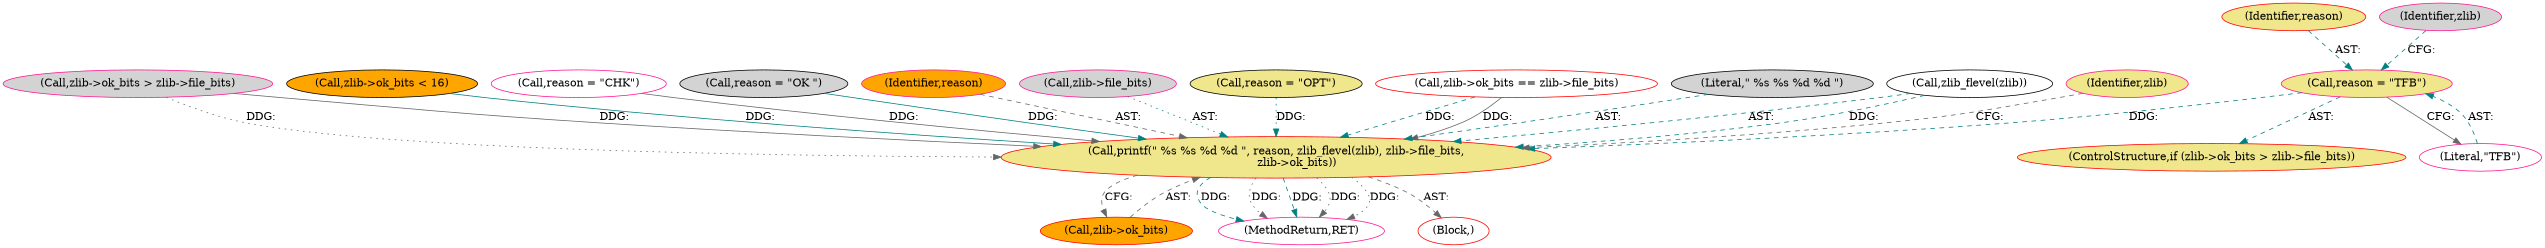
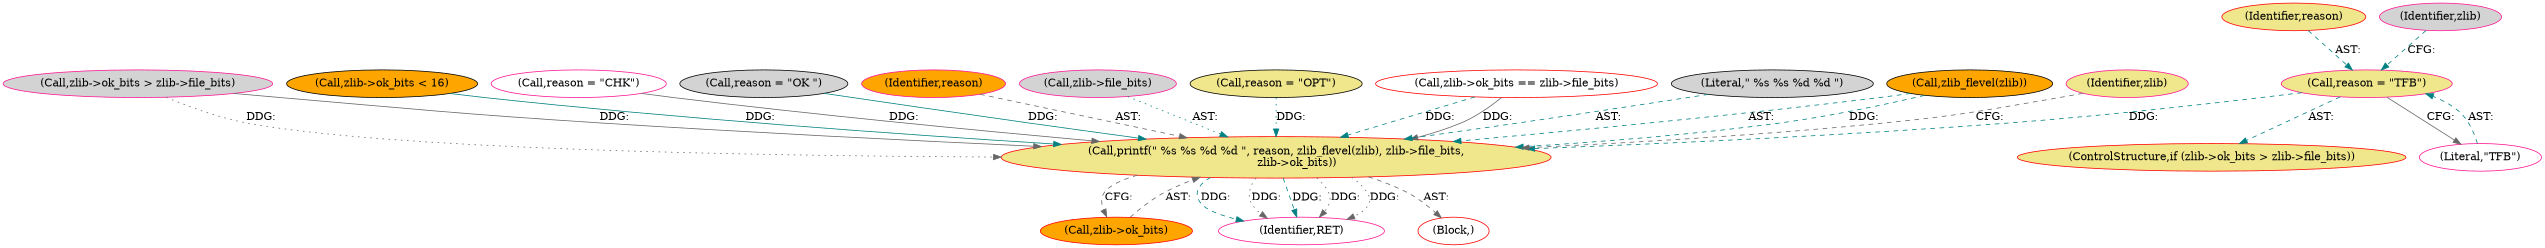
(1970, 84) -> (1970, 84)
(1301, 231) -> (1301, 231)
